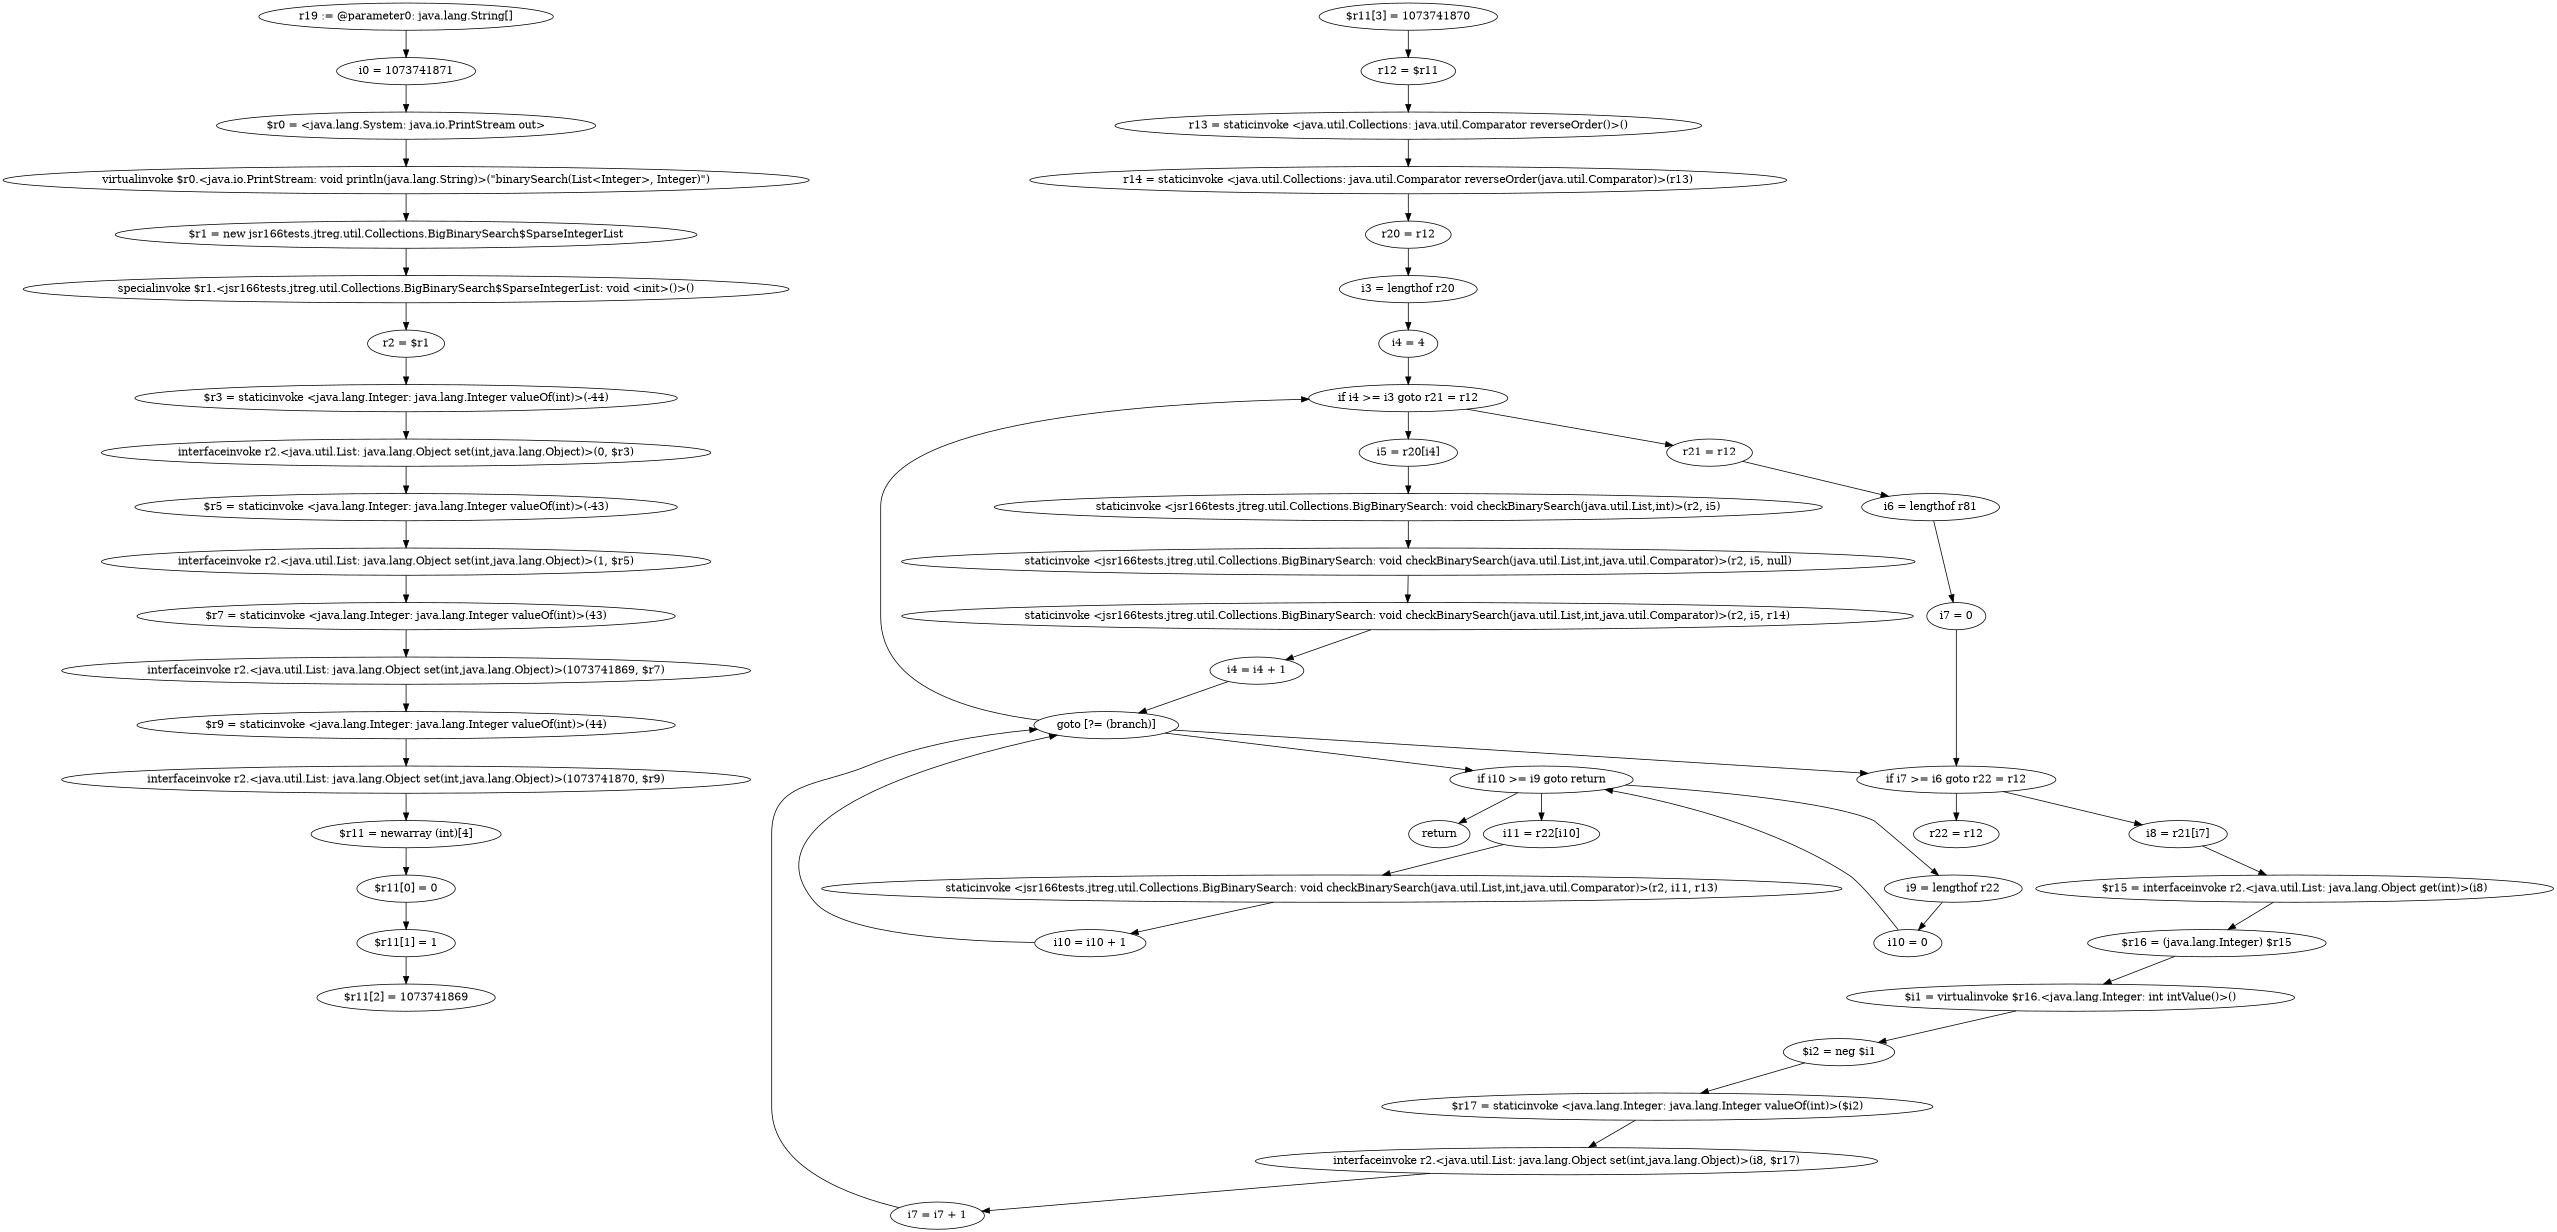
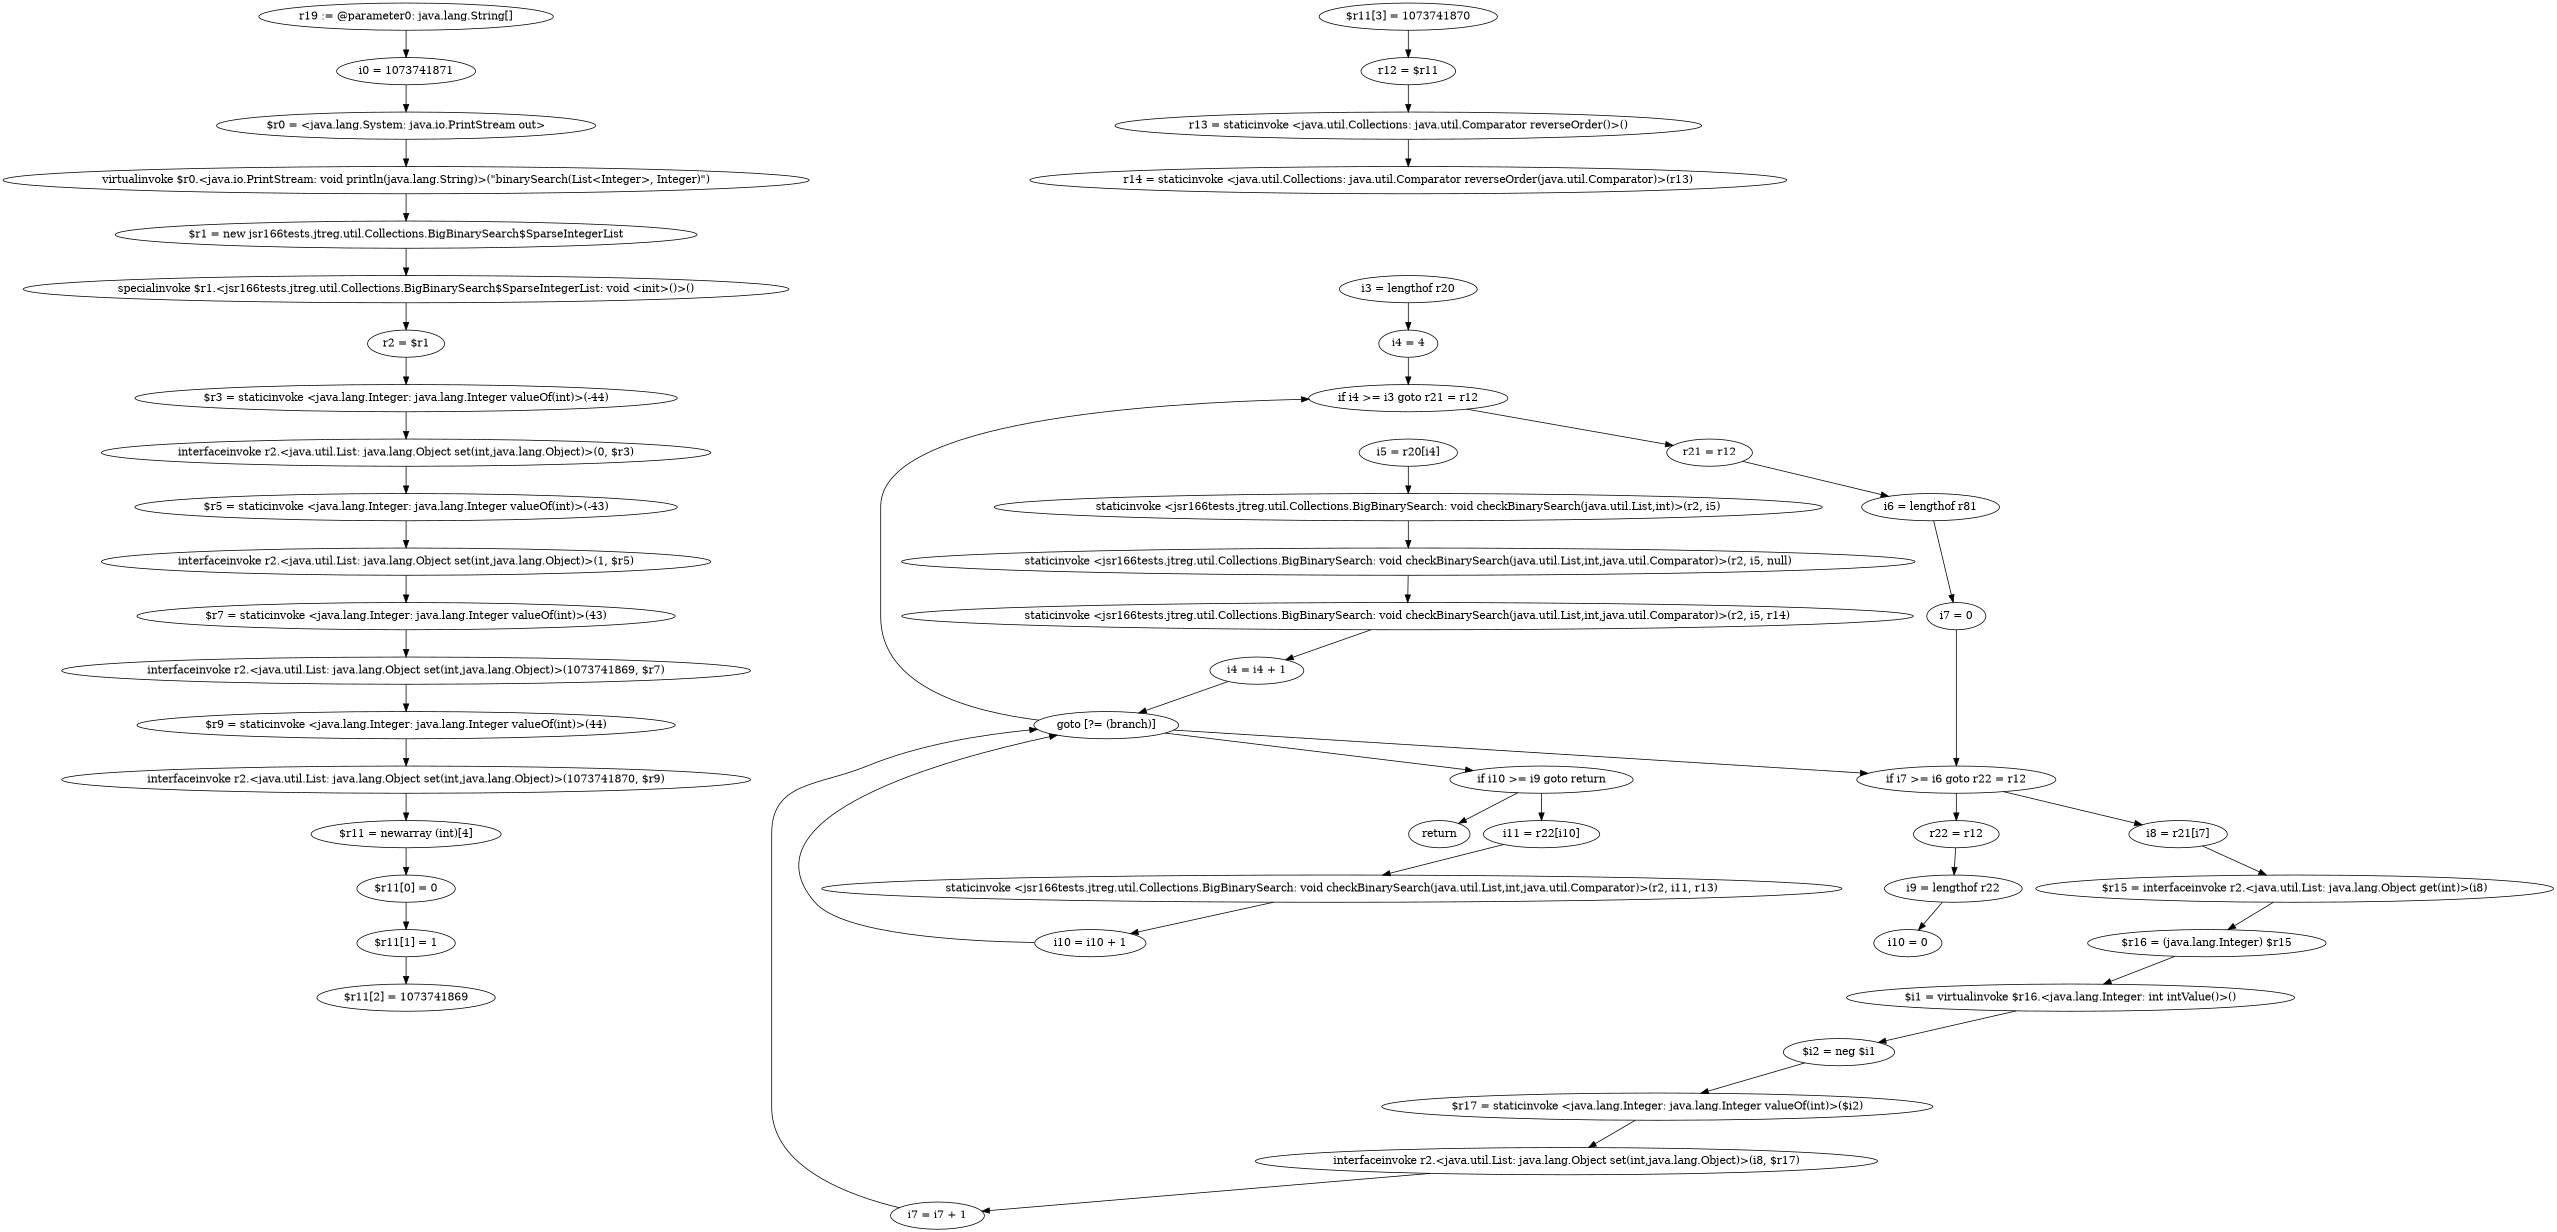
(1408, 235) -> none
(1408, 422) -> none
(1789, 801) -> (1955, 858)
(1769, 835) -> none
